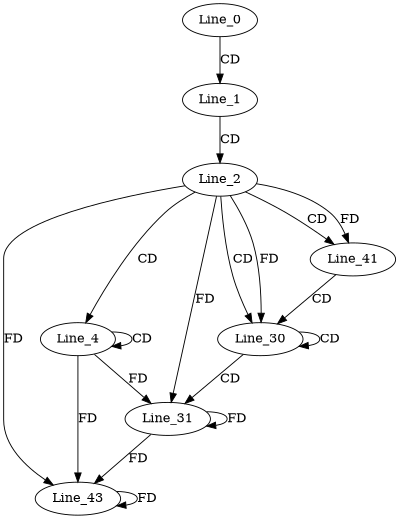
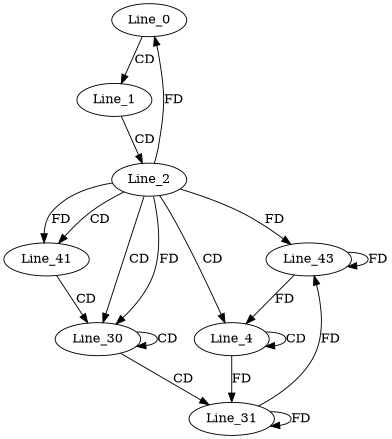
(195, 295) -> (163, 105)
(78, 414) -> (273, 296)
